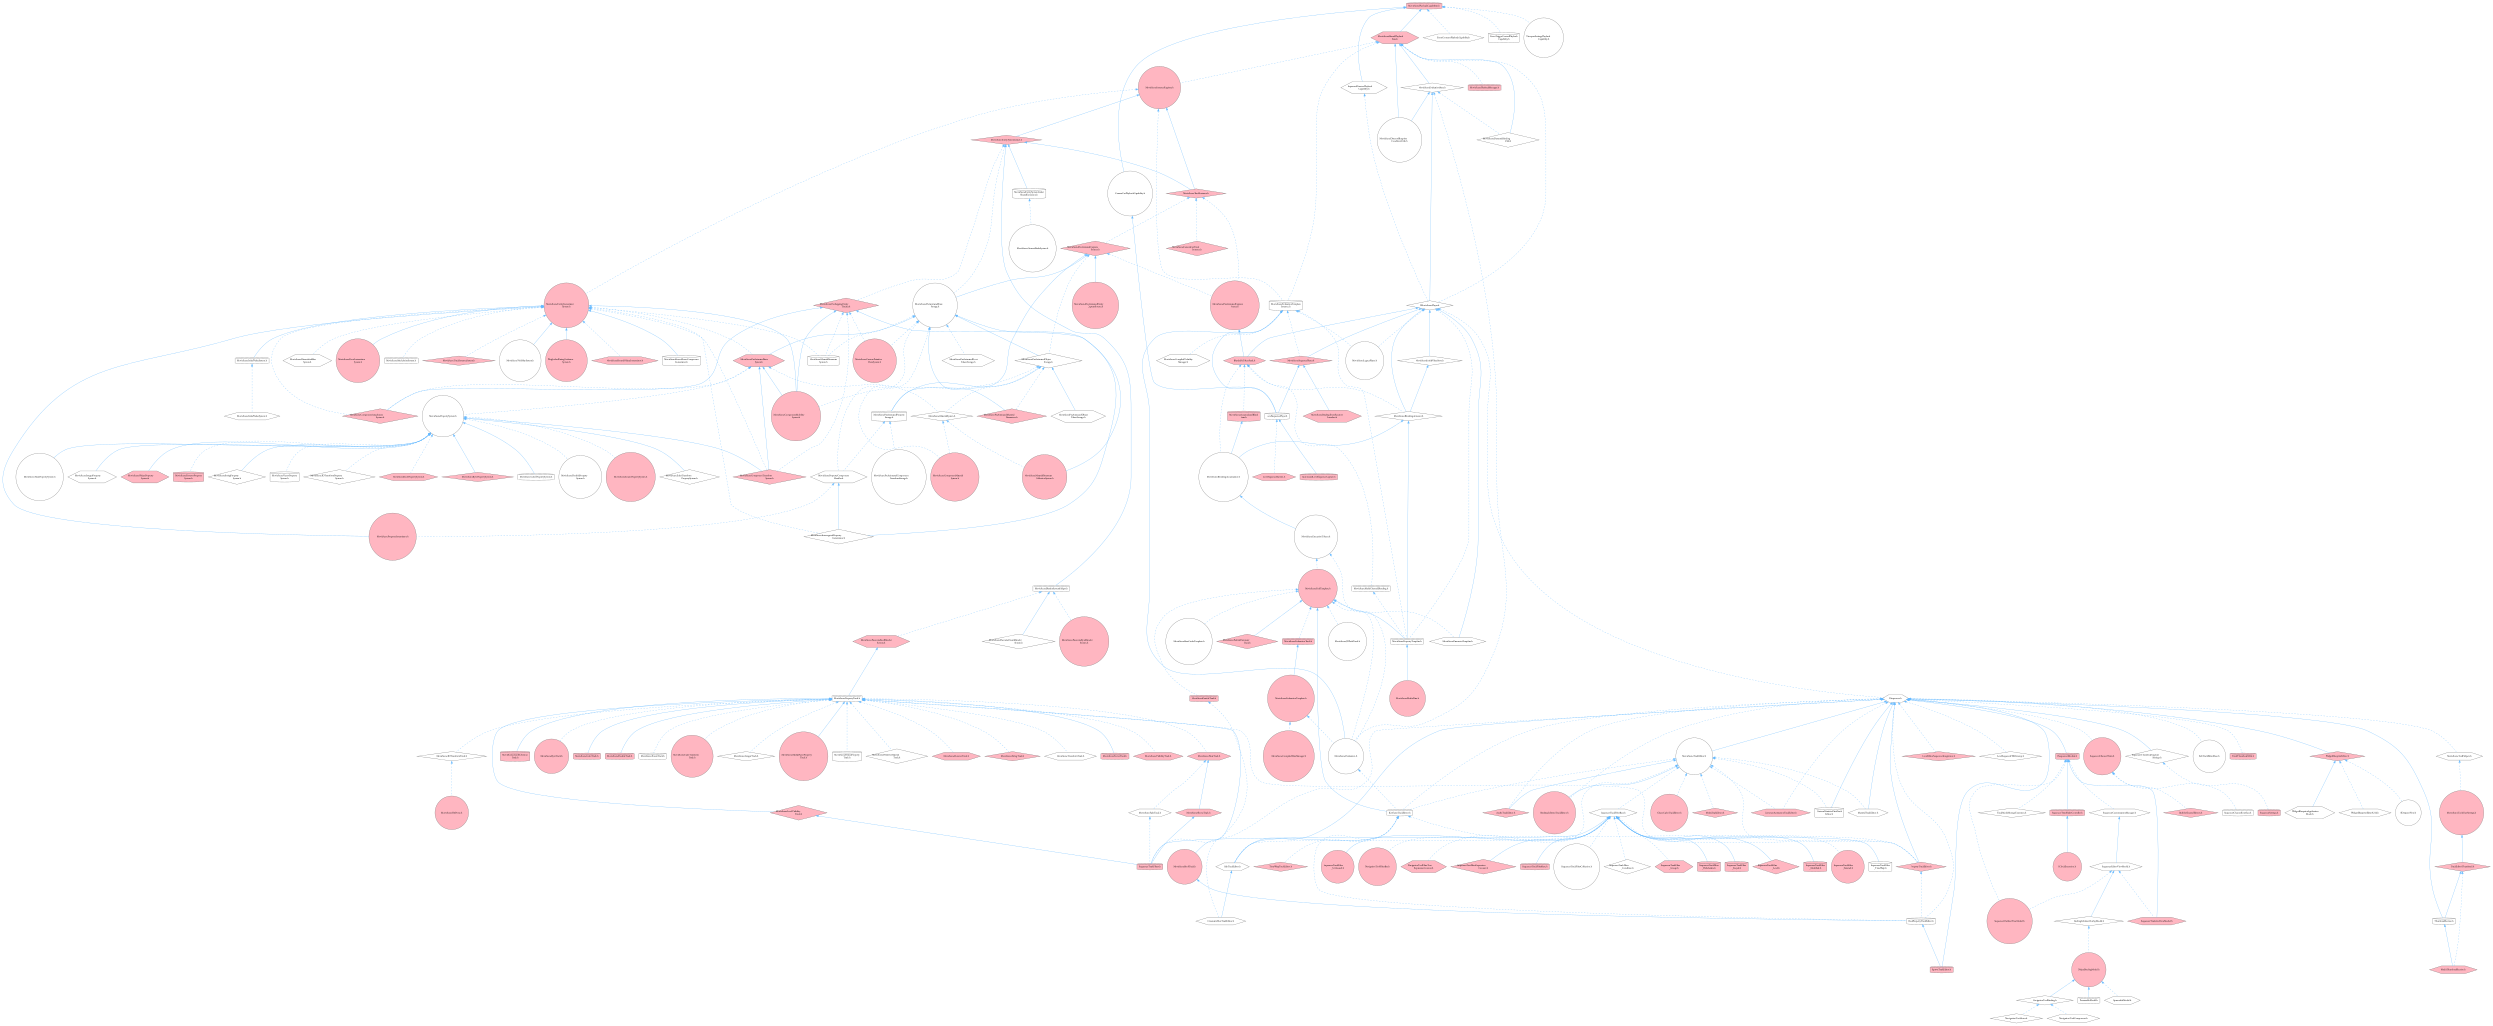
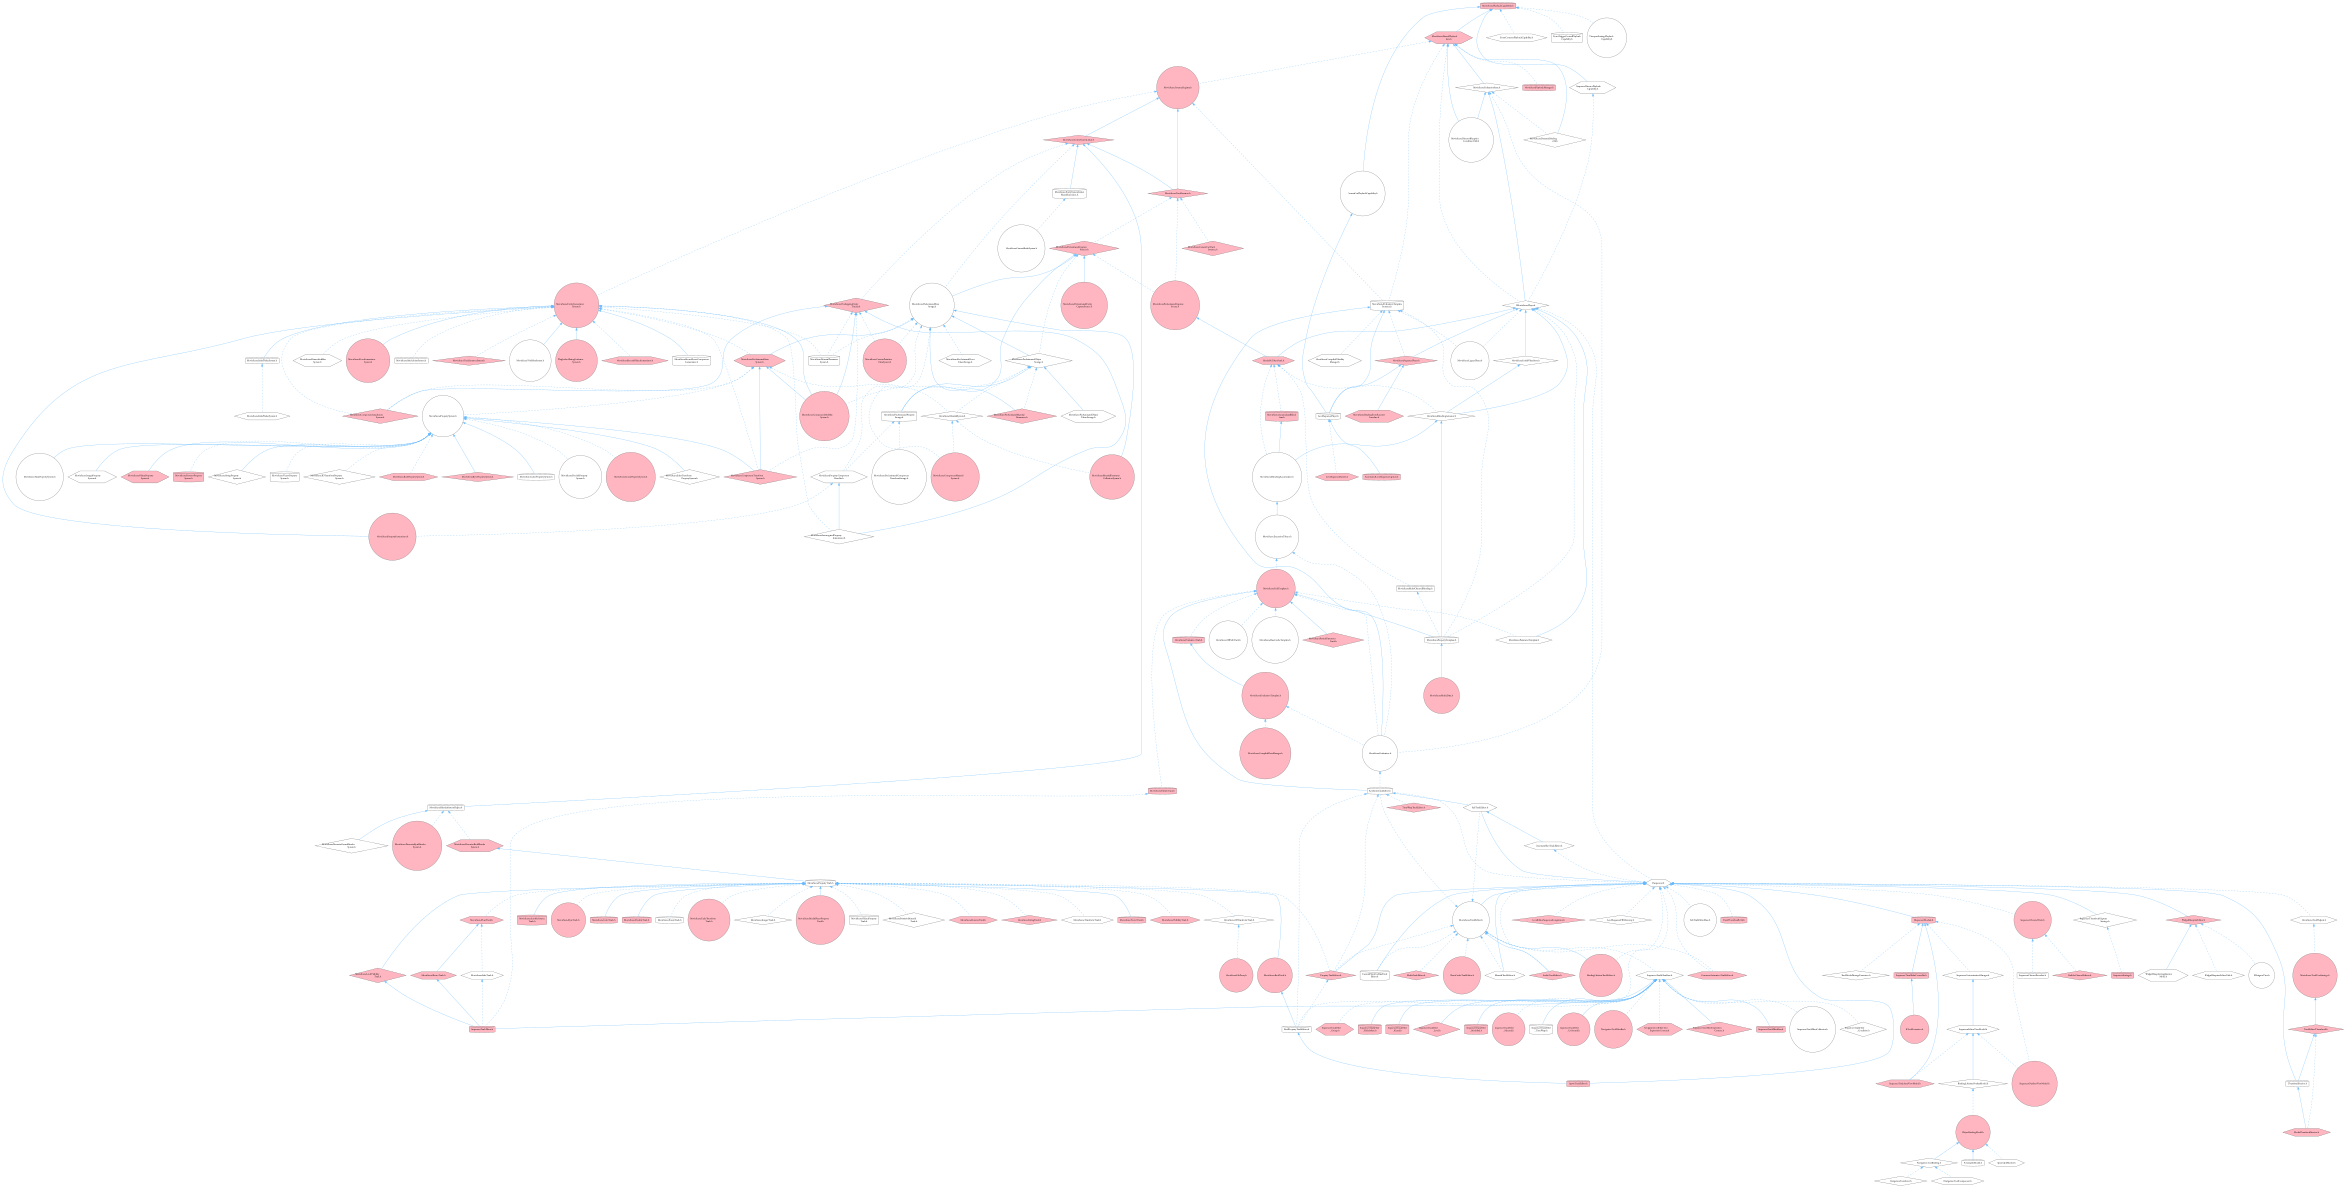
(1478, 723) -> (1599, 874)
